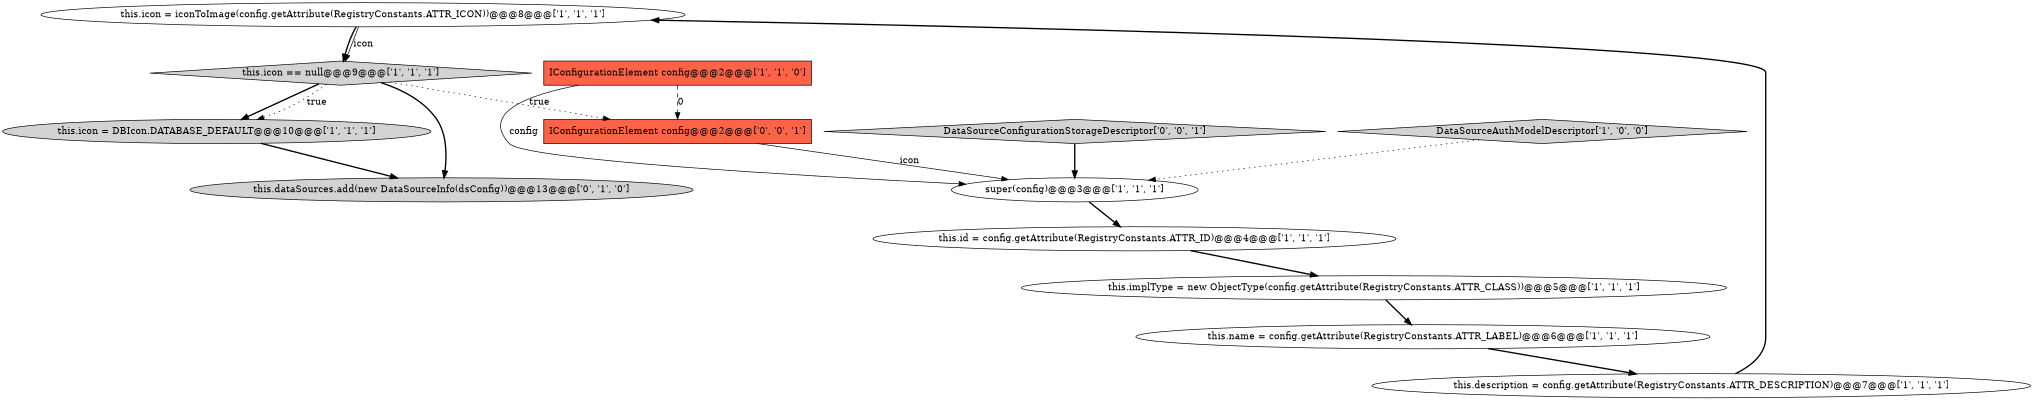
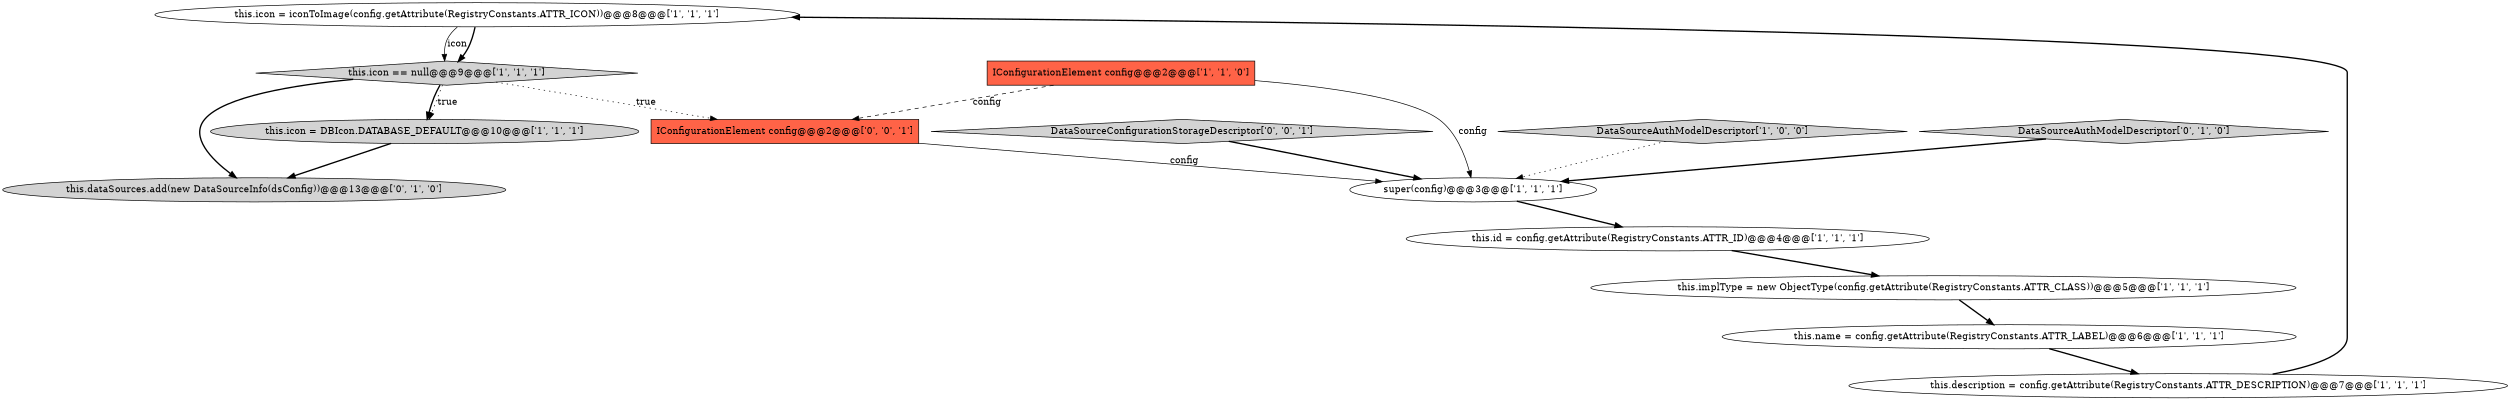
(681, 102) -> (987, 102)
none -> (2124, 131)
(910, 161) -> (1184, 161)
